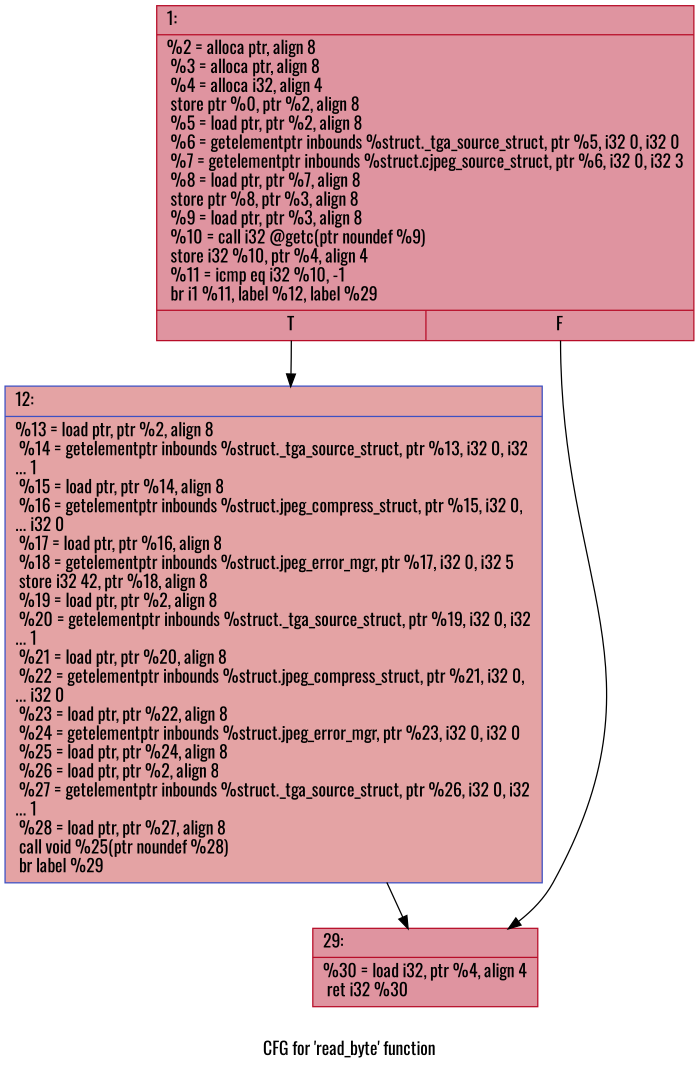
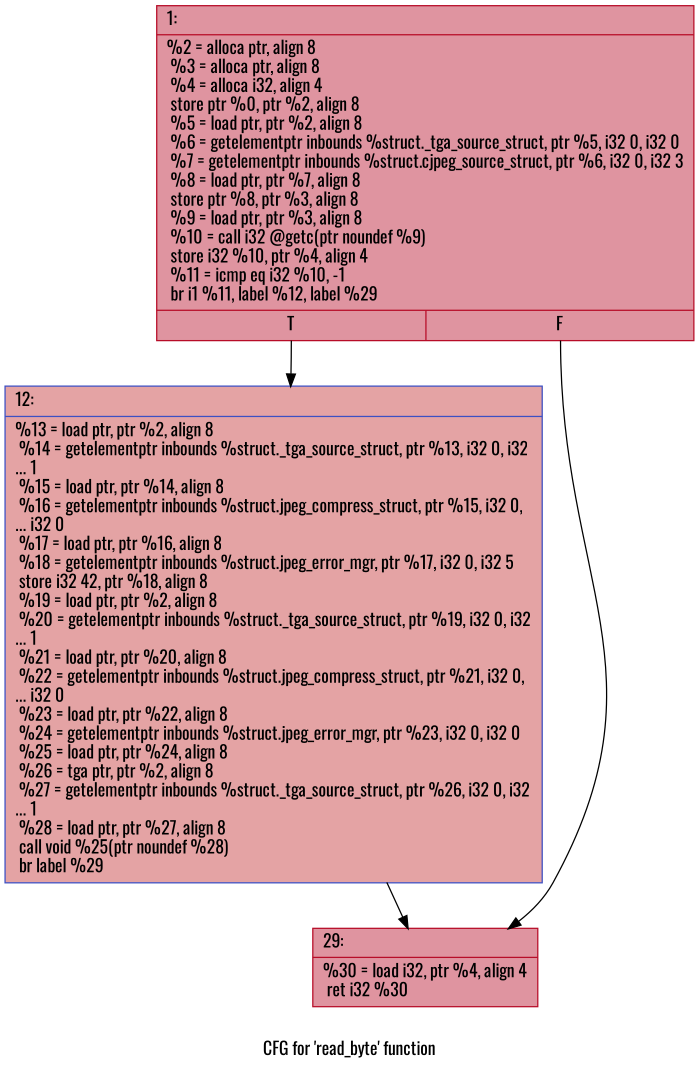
(118, 772) -> (114, 772)
